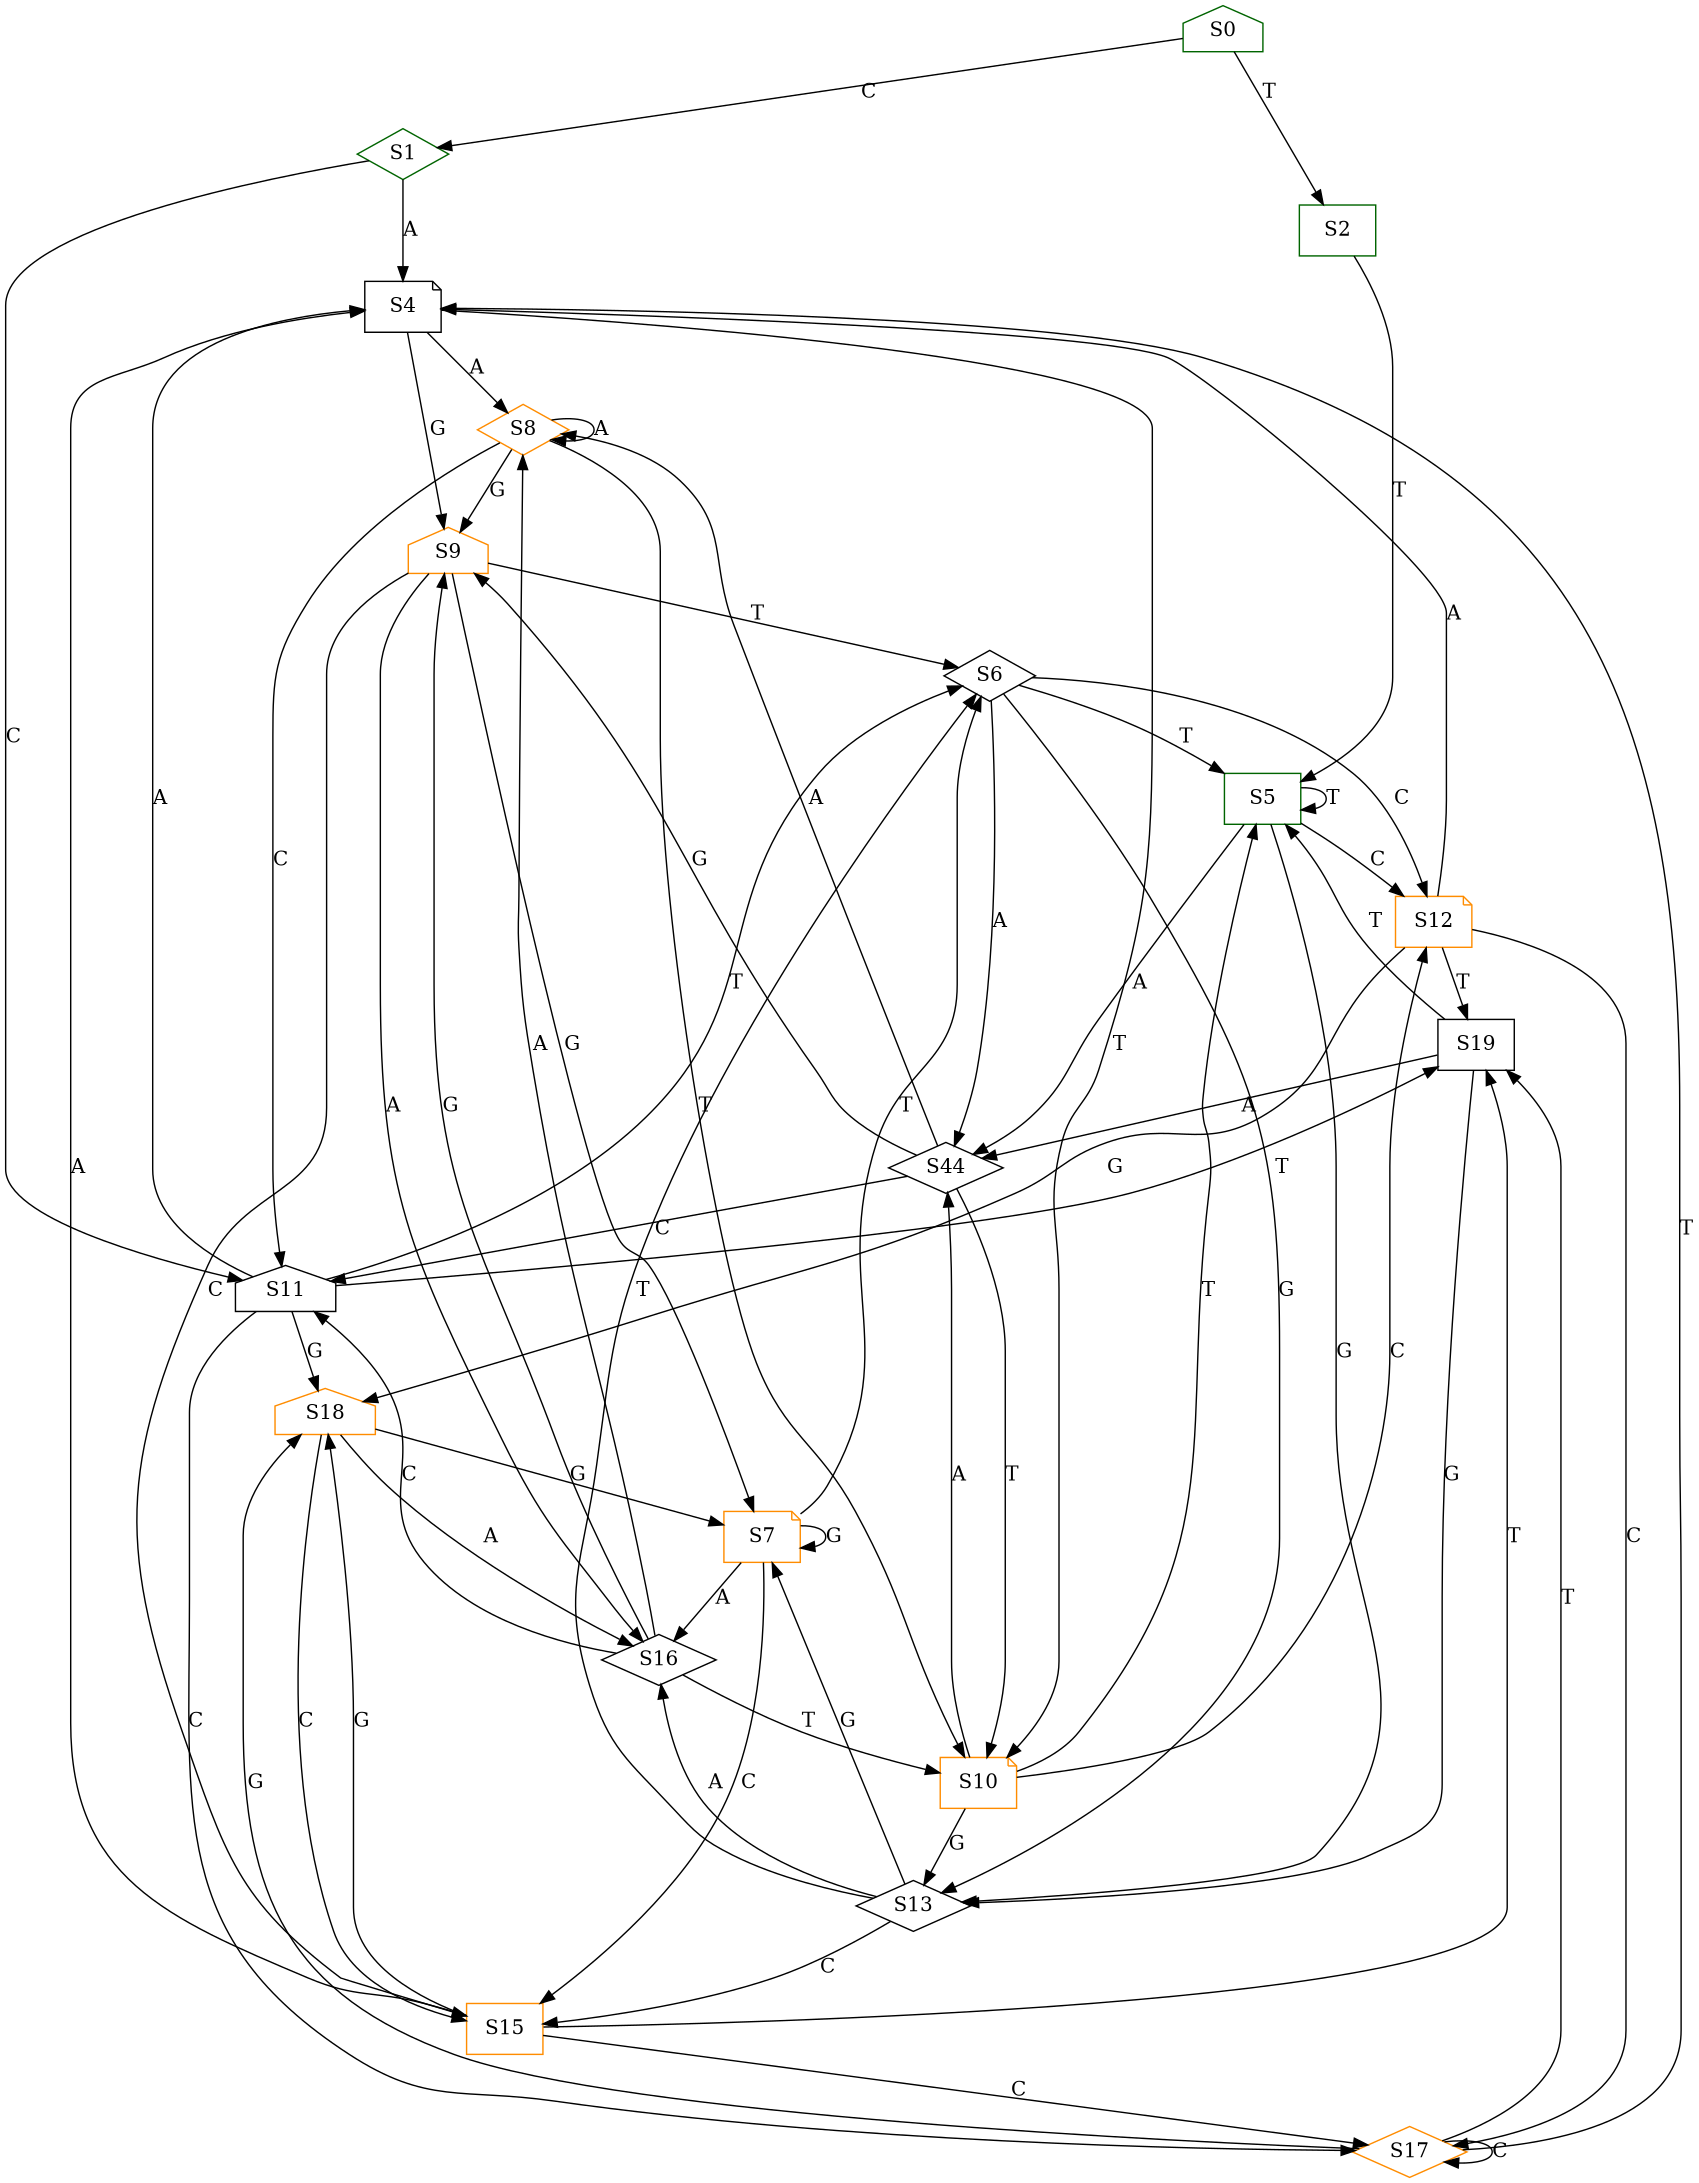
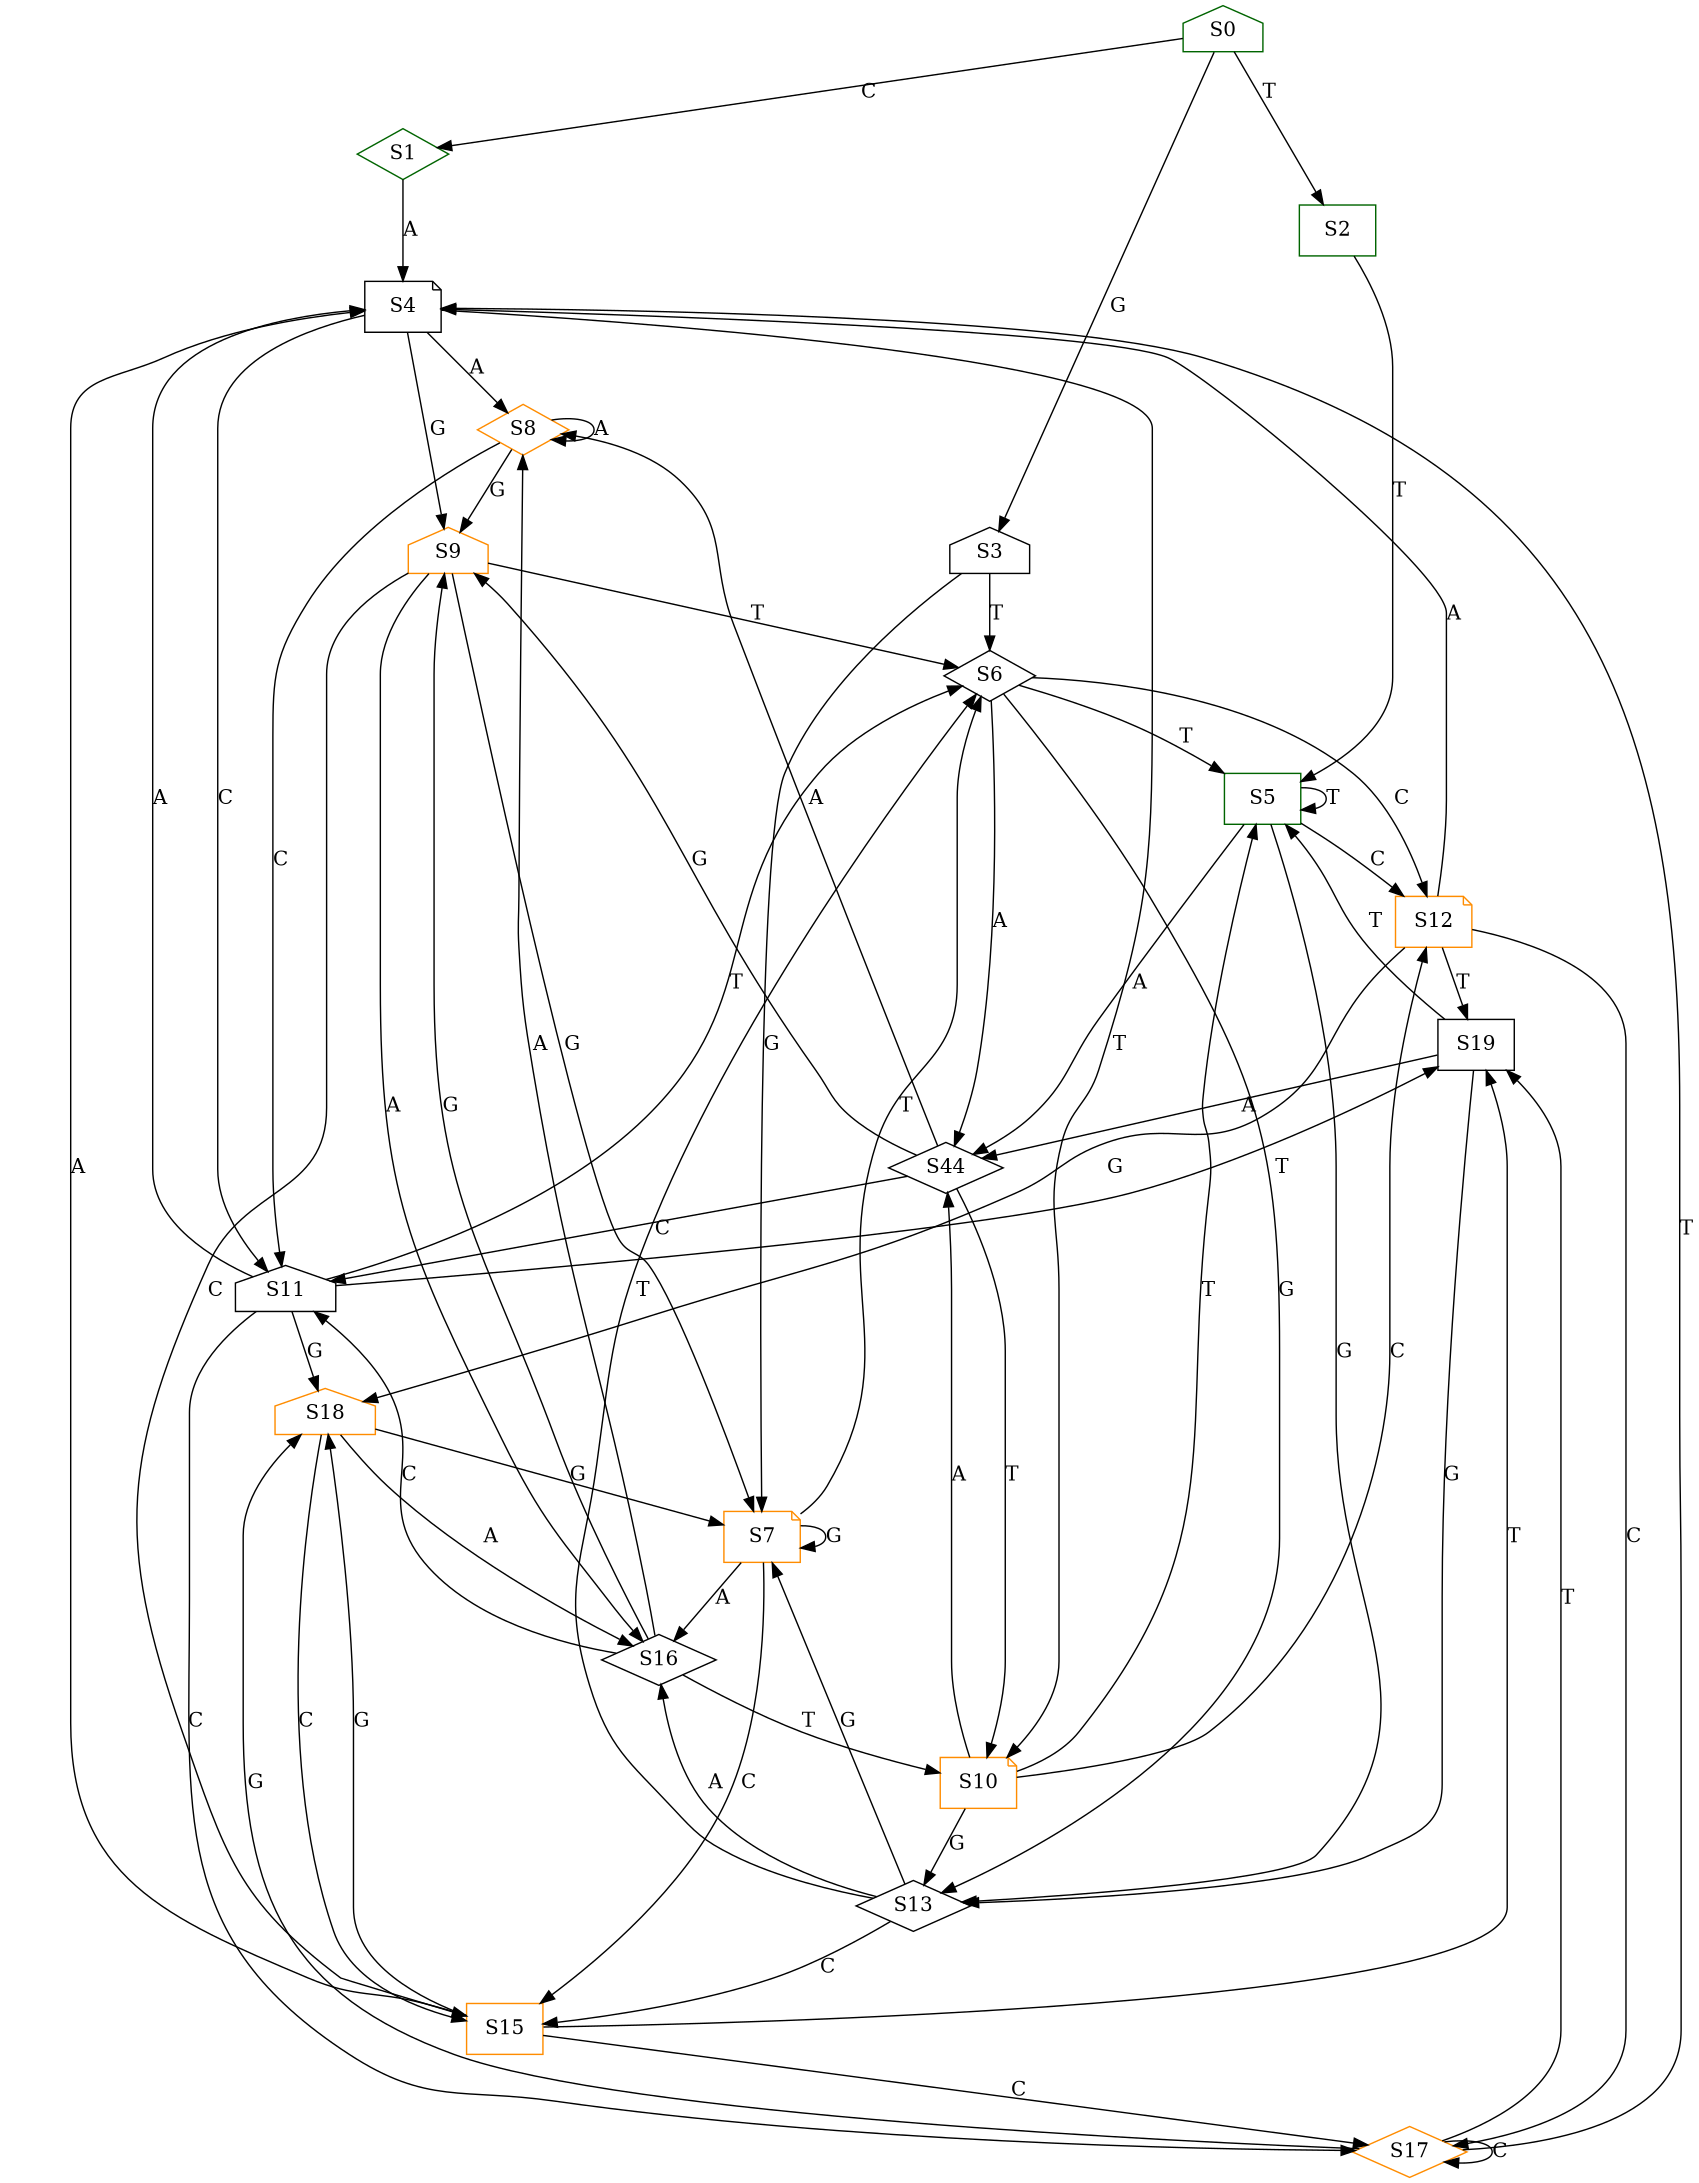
none -> (990, 553)
(6, 663) -> (218, 750)
(696, 1094) -> none
